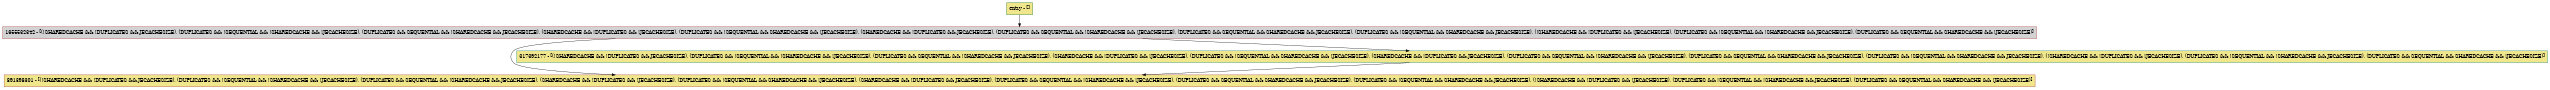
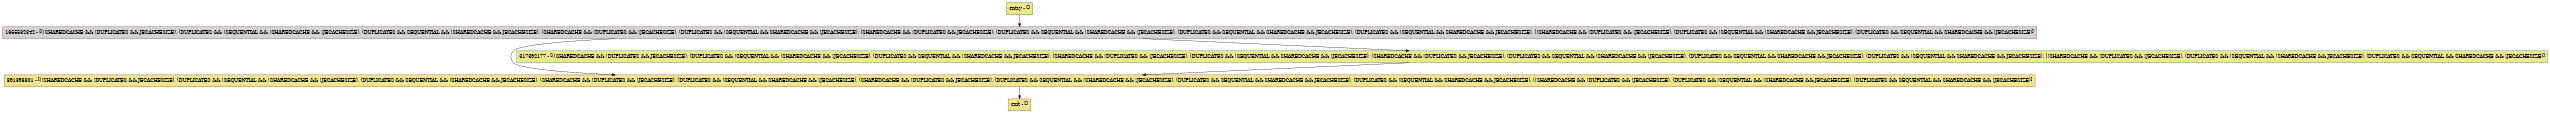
none -> (1020, 105)
